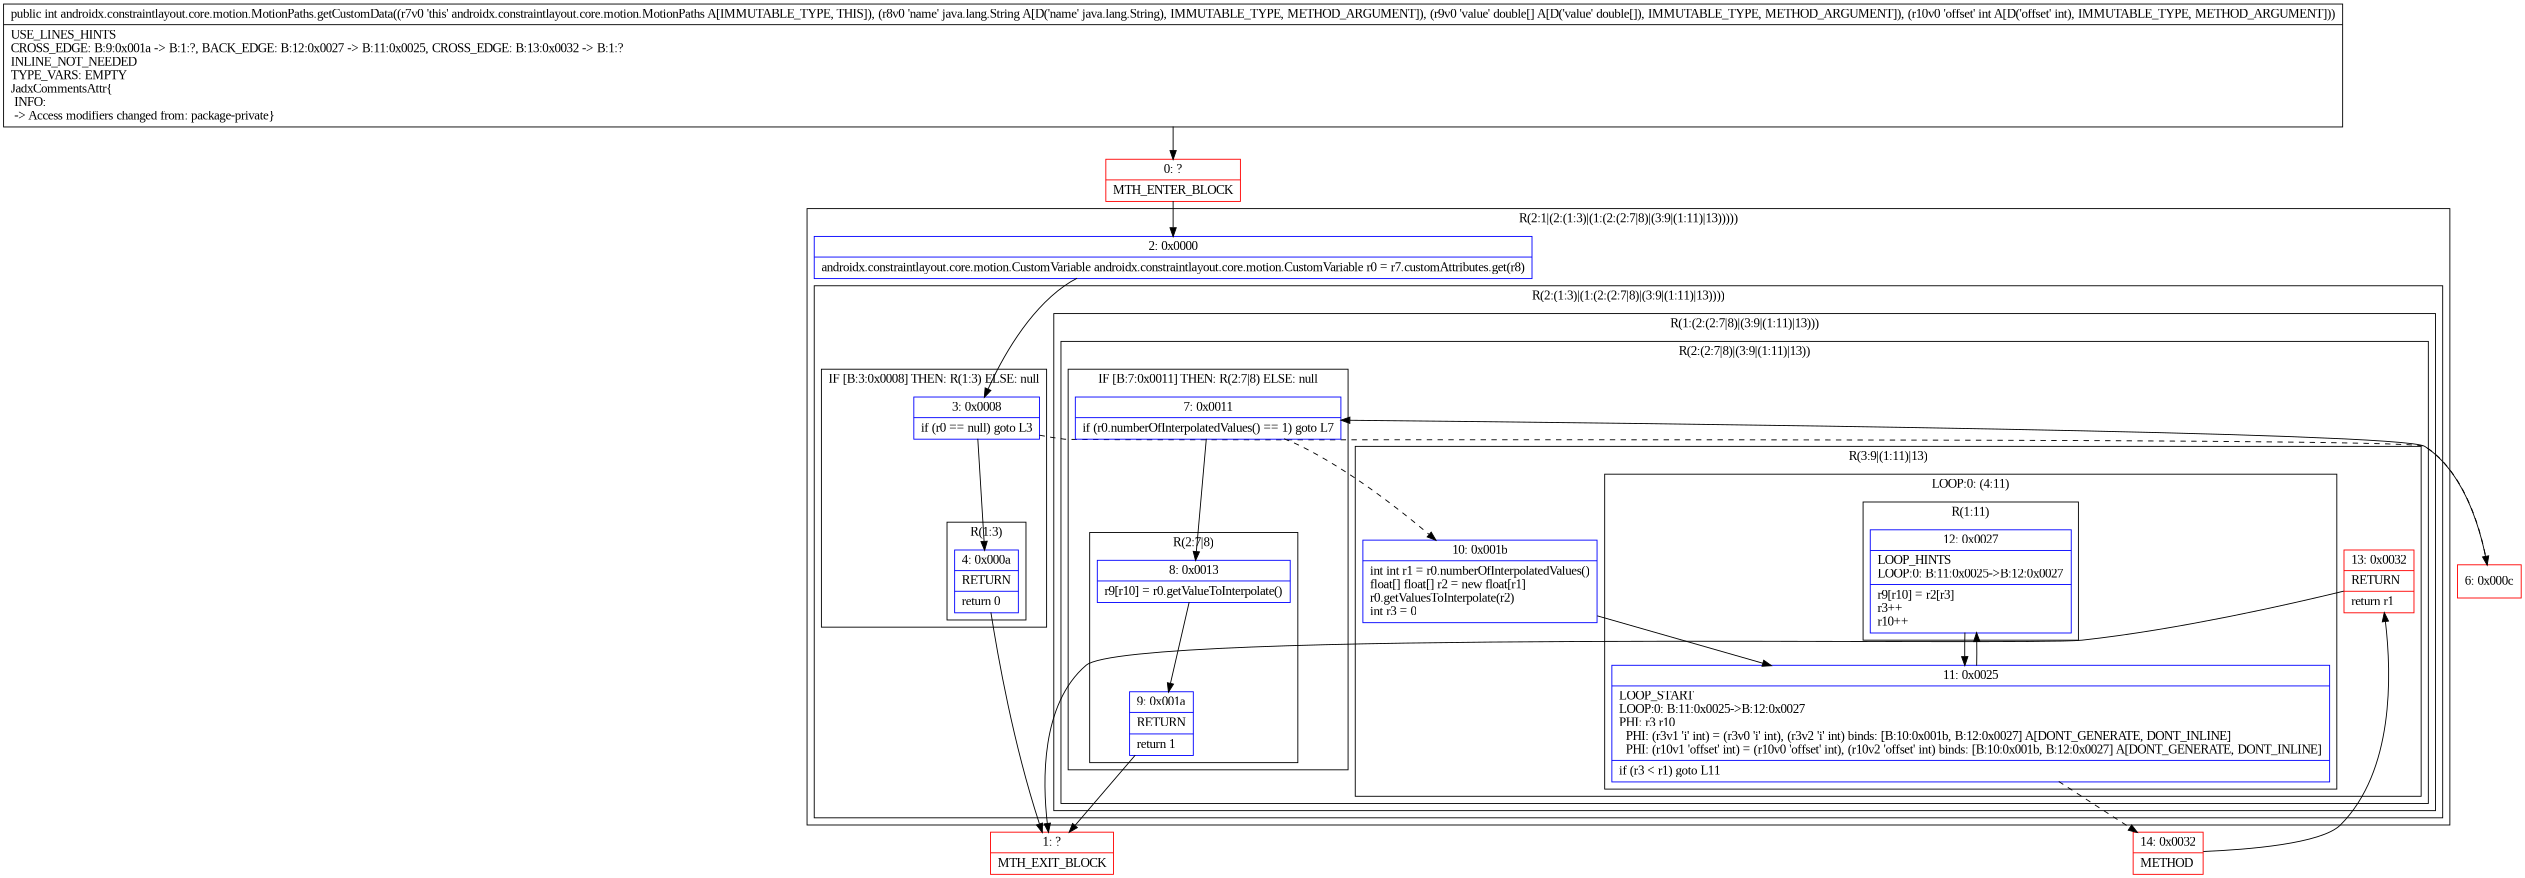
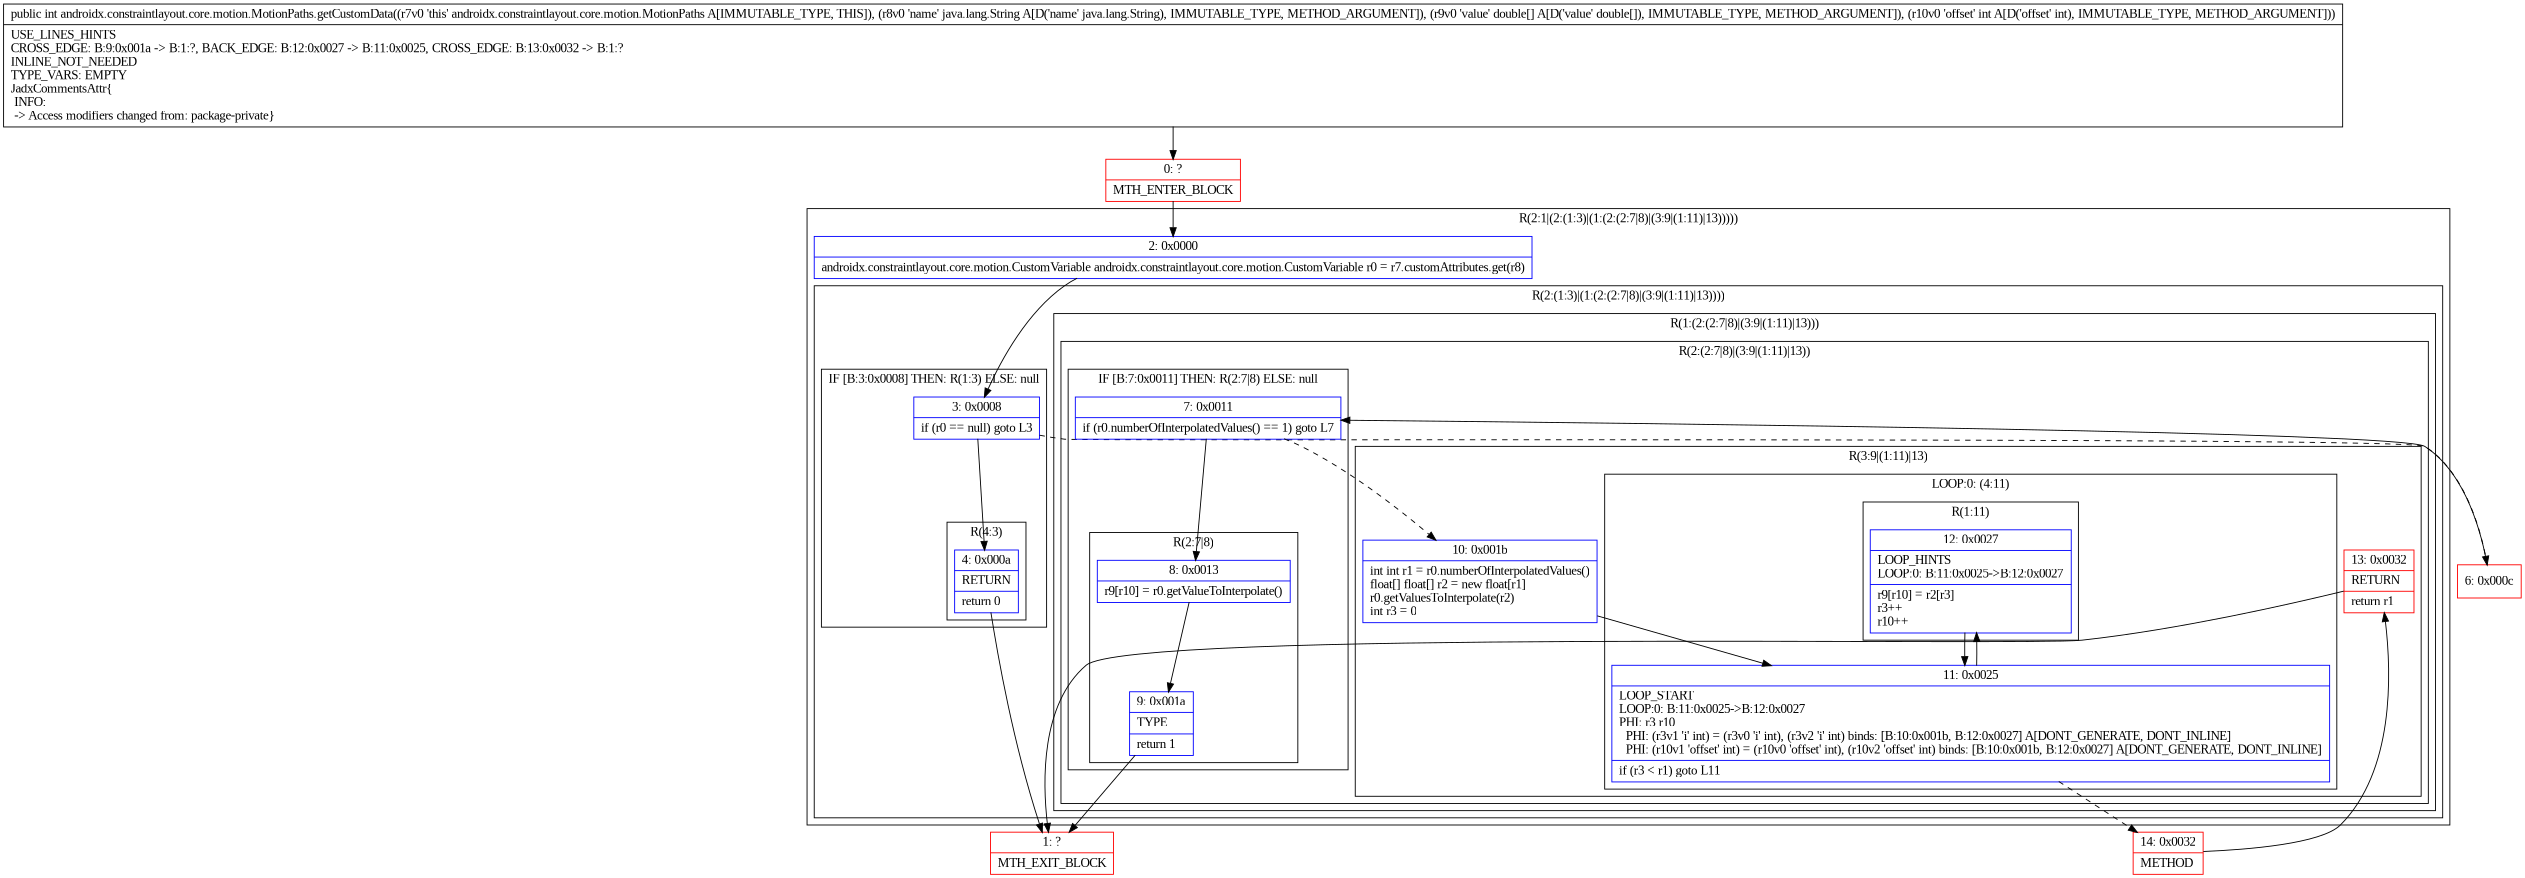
(986, 533) -> (986, 533)
(1161, 723) -> (1152, 723)
